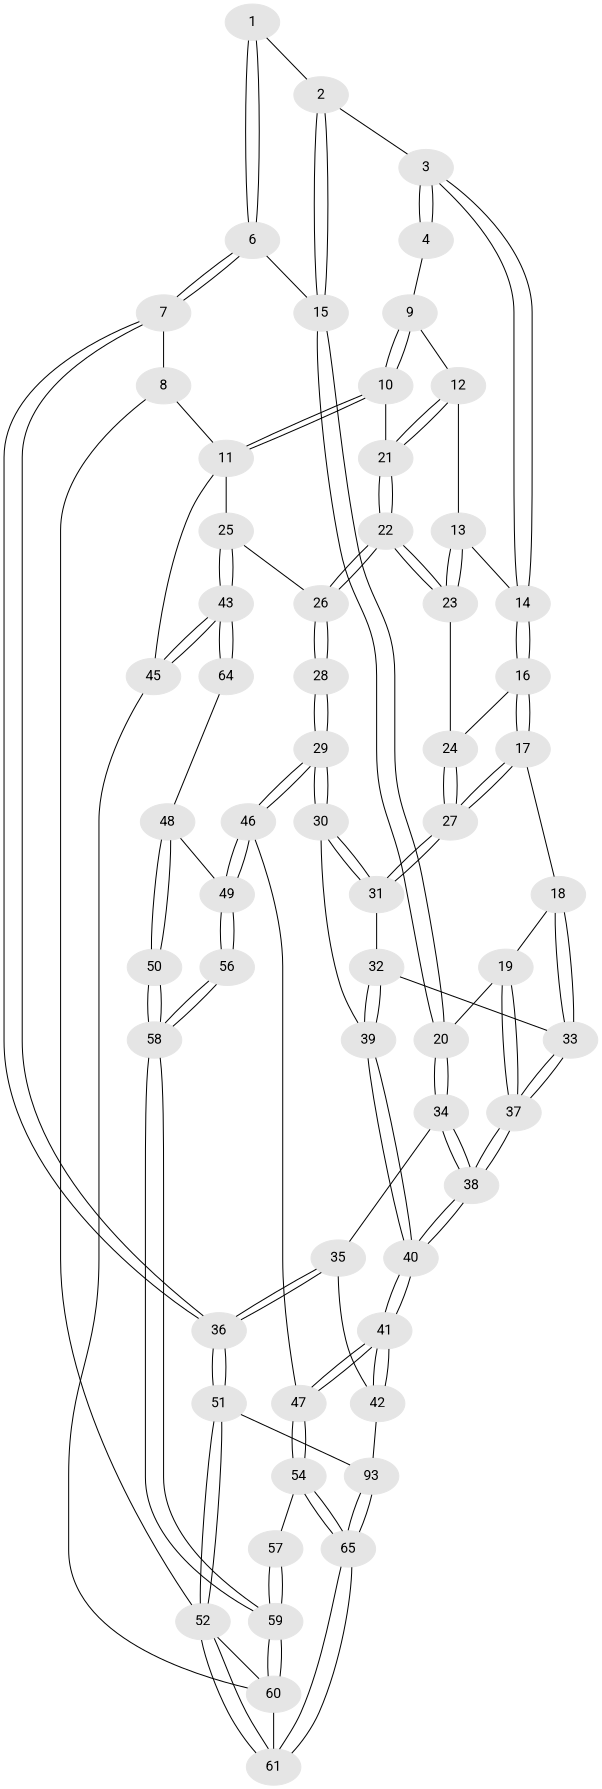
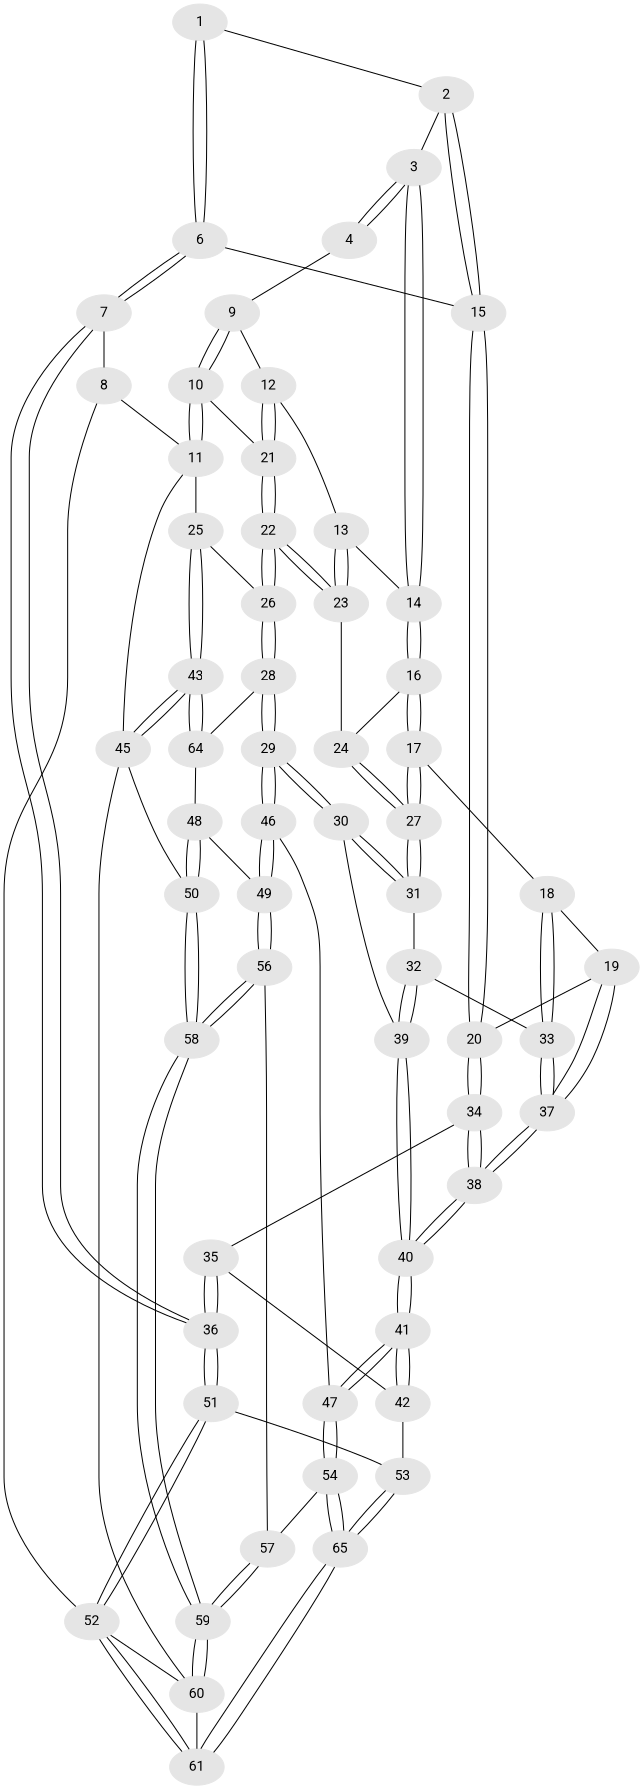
none -> (232, 713)
none -> (151, 824)
none -> (267, 1258)
(372, 1476) -> (403, 1476)
